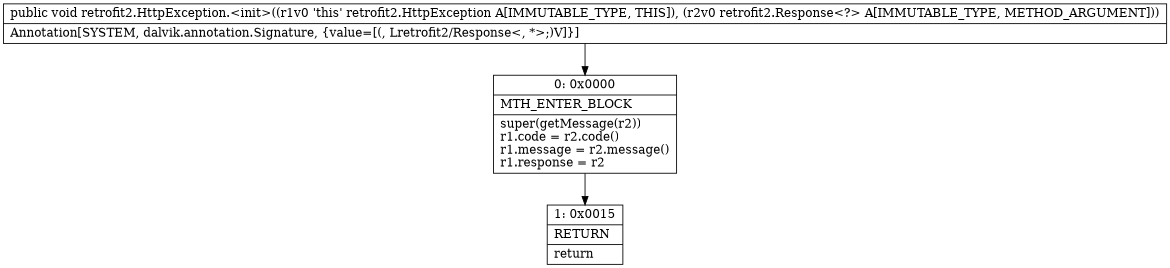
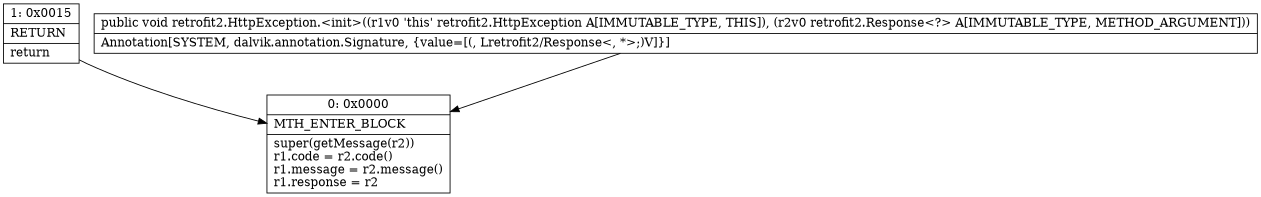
(585, 185) -> (167, 95)
